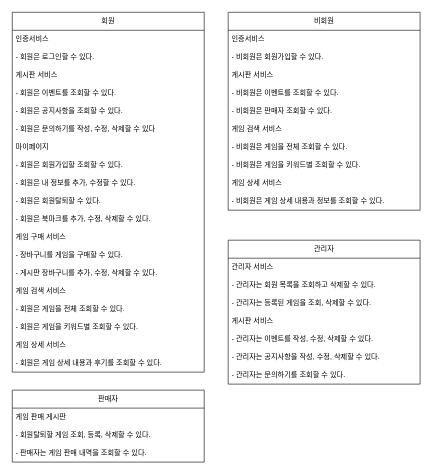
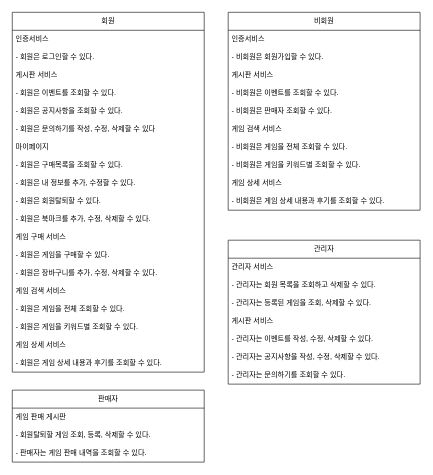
(75, 165) -> (75, 165)
(316, 201) -> (316, 201)
(75, 255) -> (68, 255)
(94, 273) -> (94, 273)
